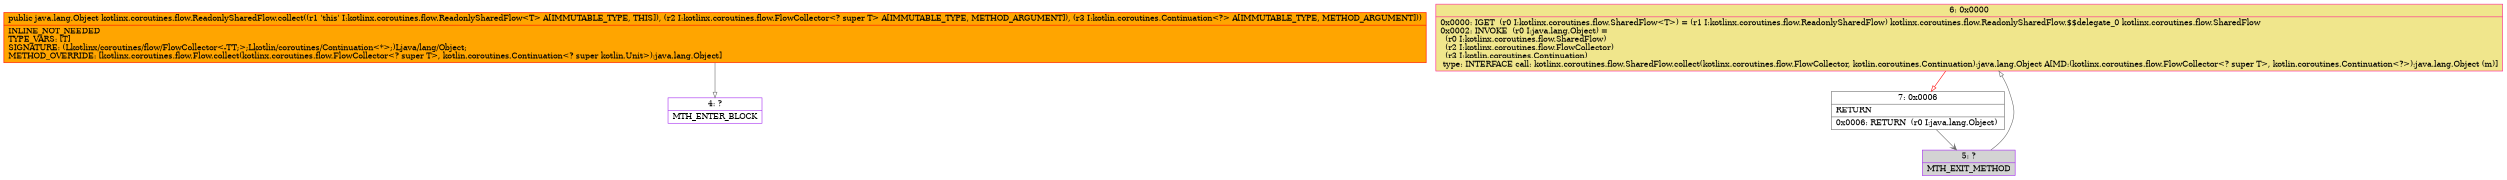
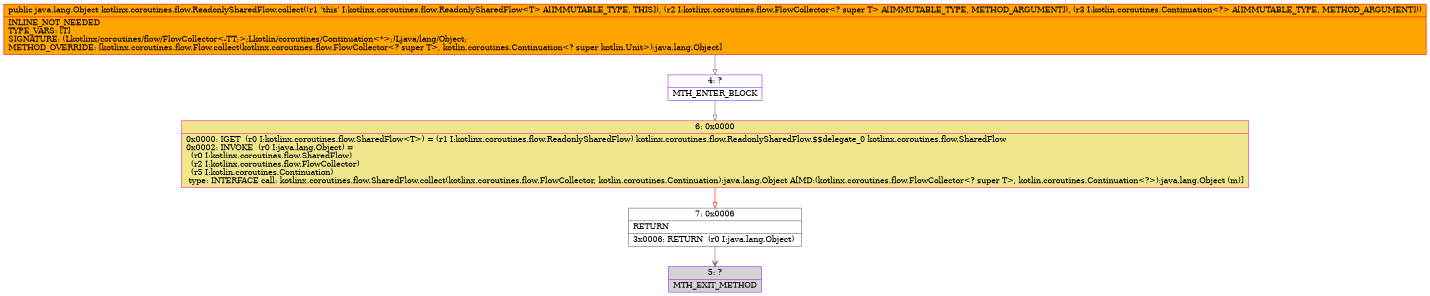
(1514, 56) -> (260, 173)
(2014, 116) -> (715, 108)
(1918, 123) -> (715, 240)
